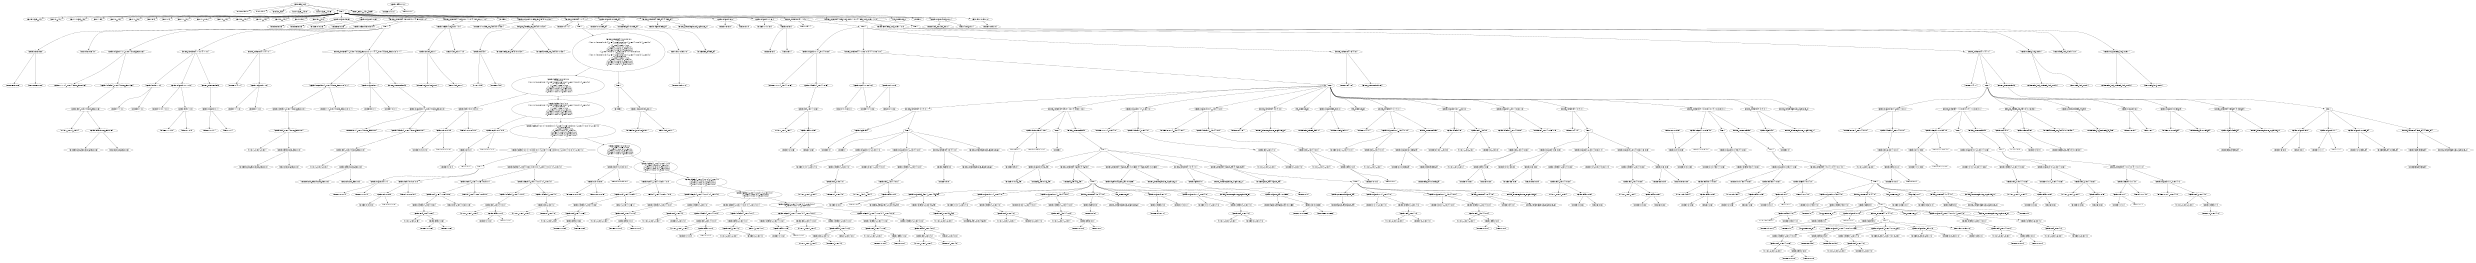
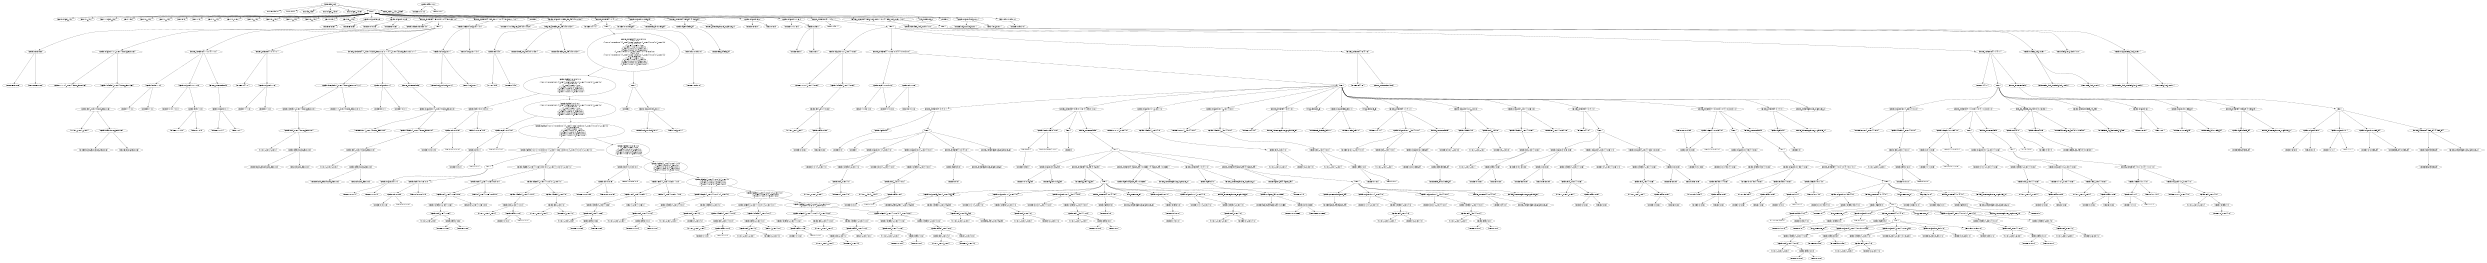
(88, 52) -> none
(1169, 200) -> (1173, 217)
